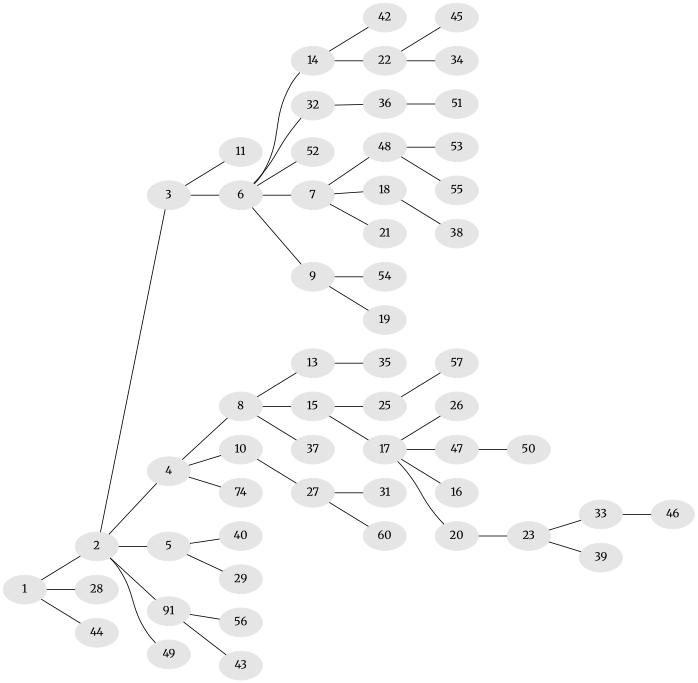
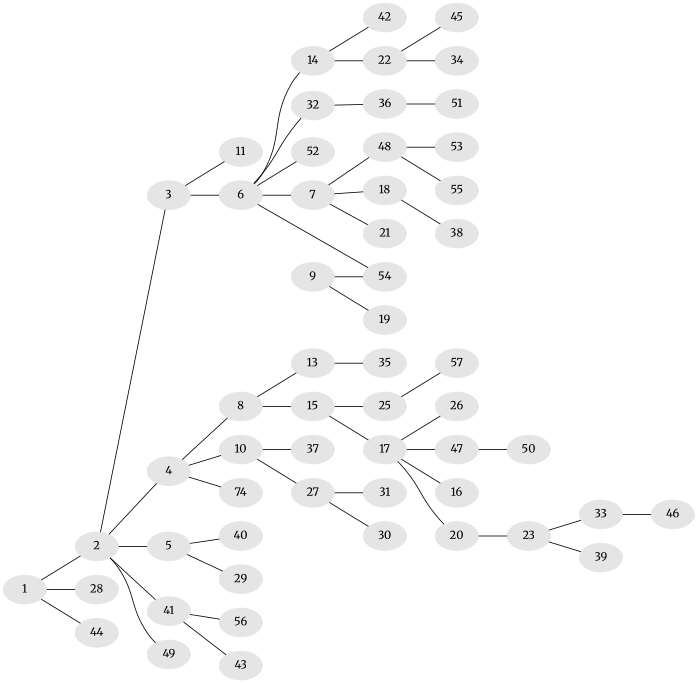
(277, 236) -> (313, 236)
(277, 428) -> (277, 450)
(385, 536) -> (385, 536)
(169, 611) -> (169, 611)
